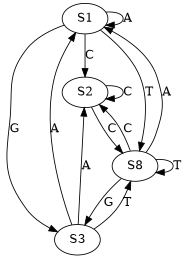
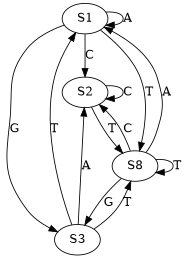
(55, 129) -> (55, 129)
(112, 129) -> (112, 129)
